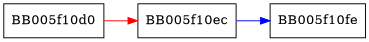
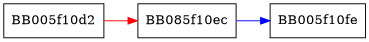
(54, 21) -> (54, 21)
(187, 21) -> (187, 21)
